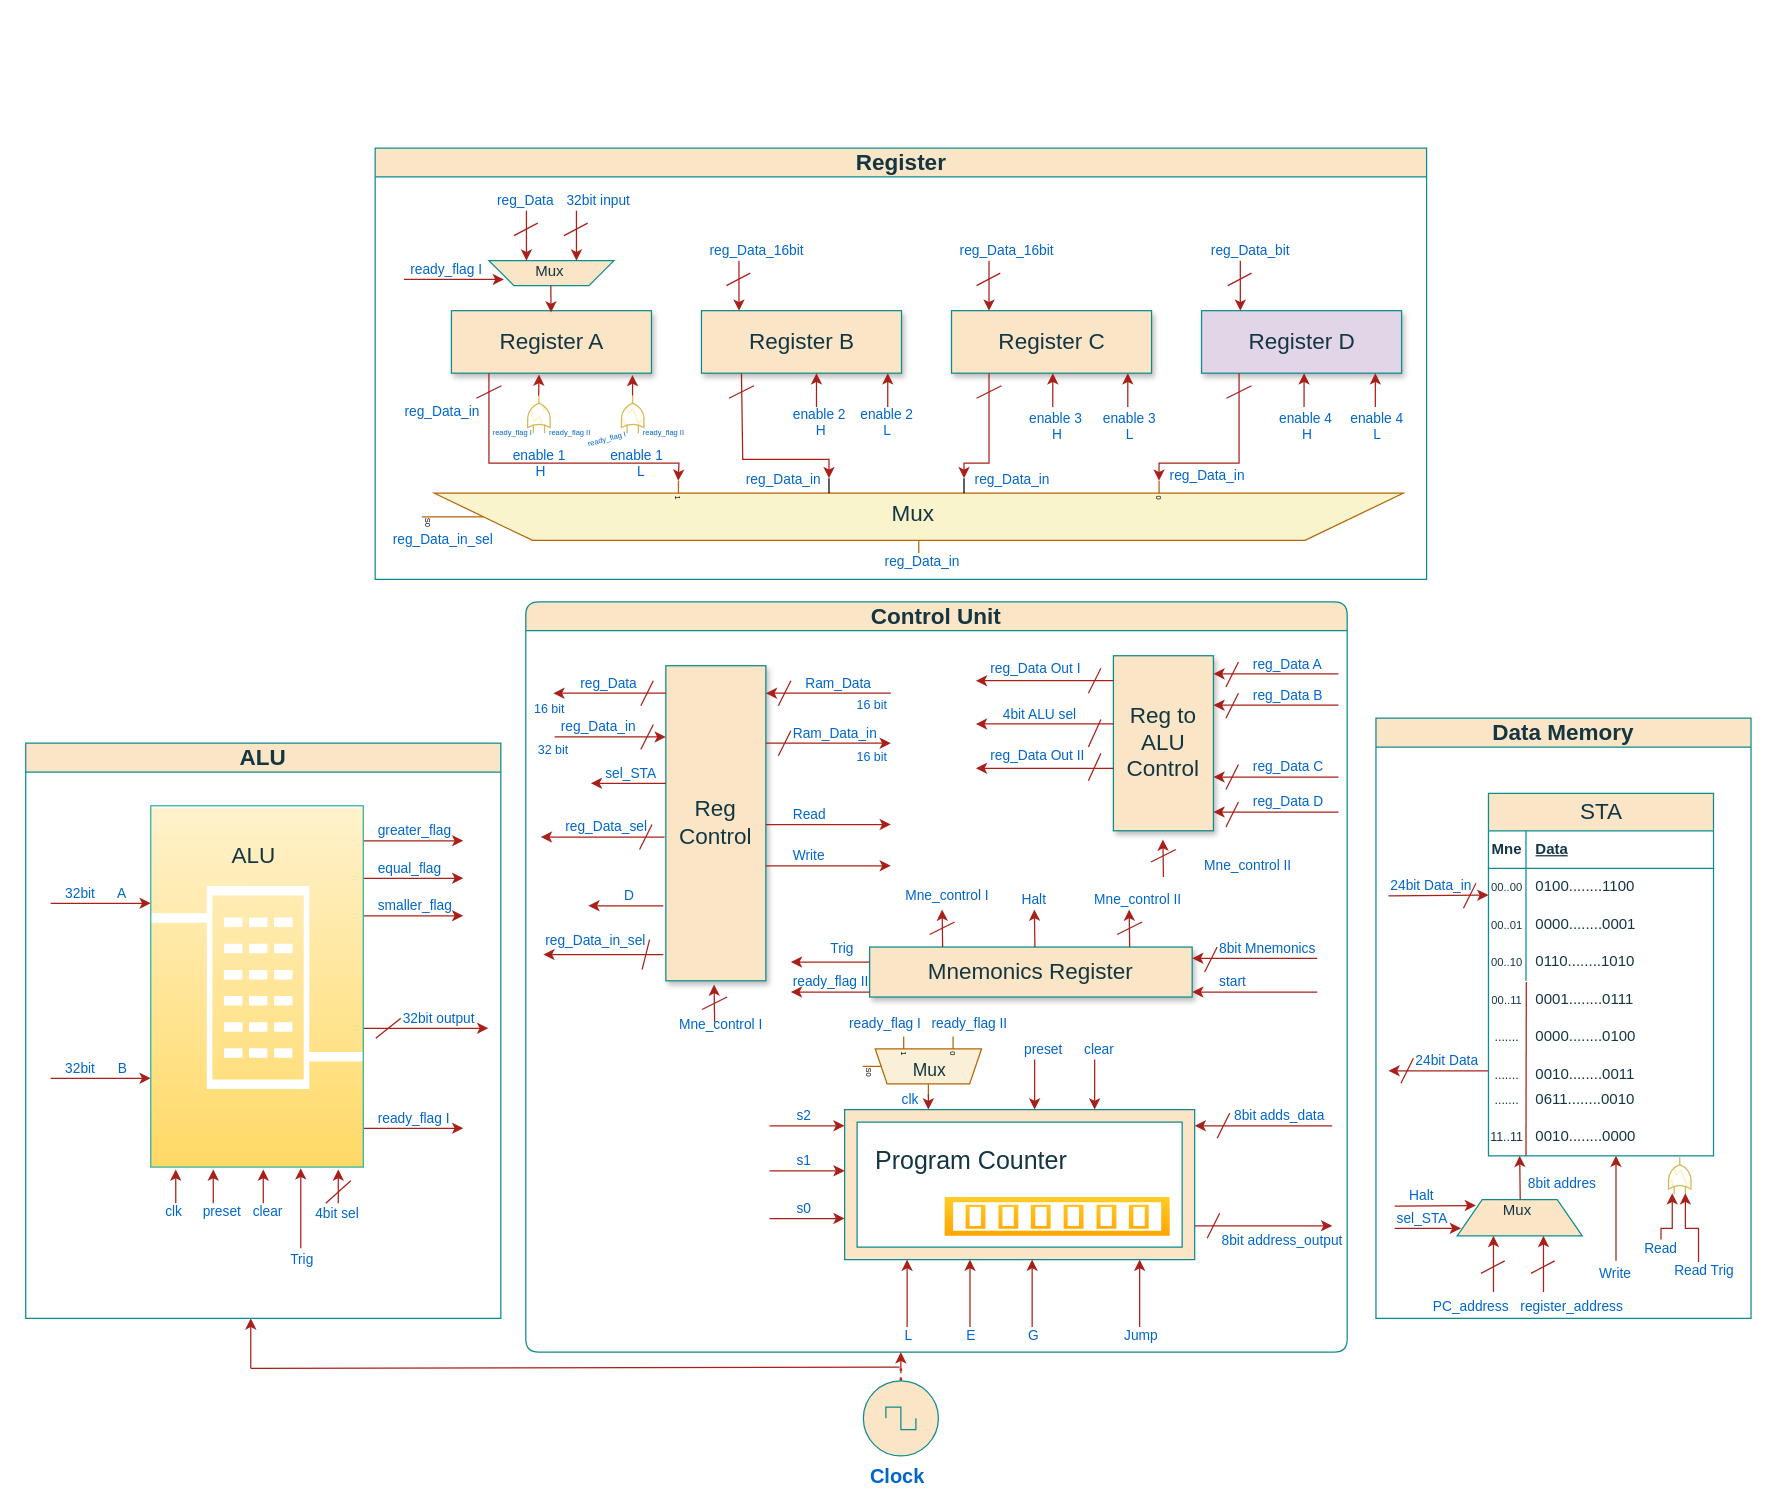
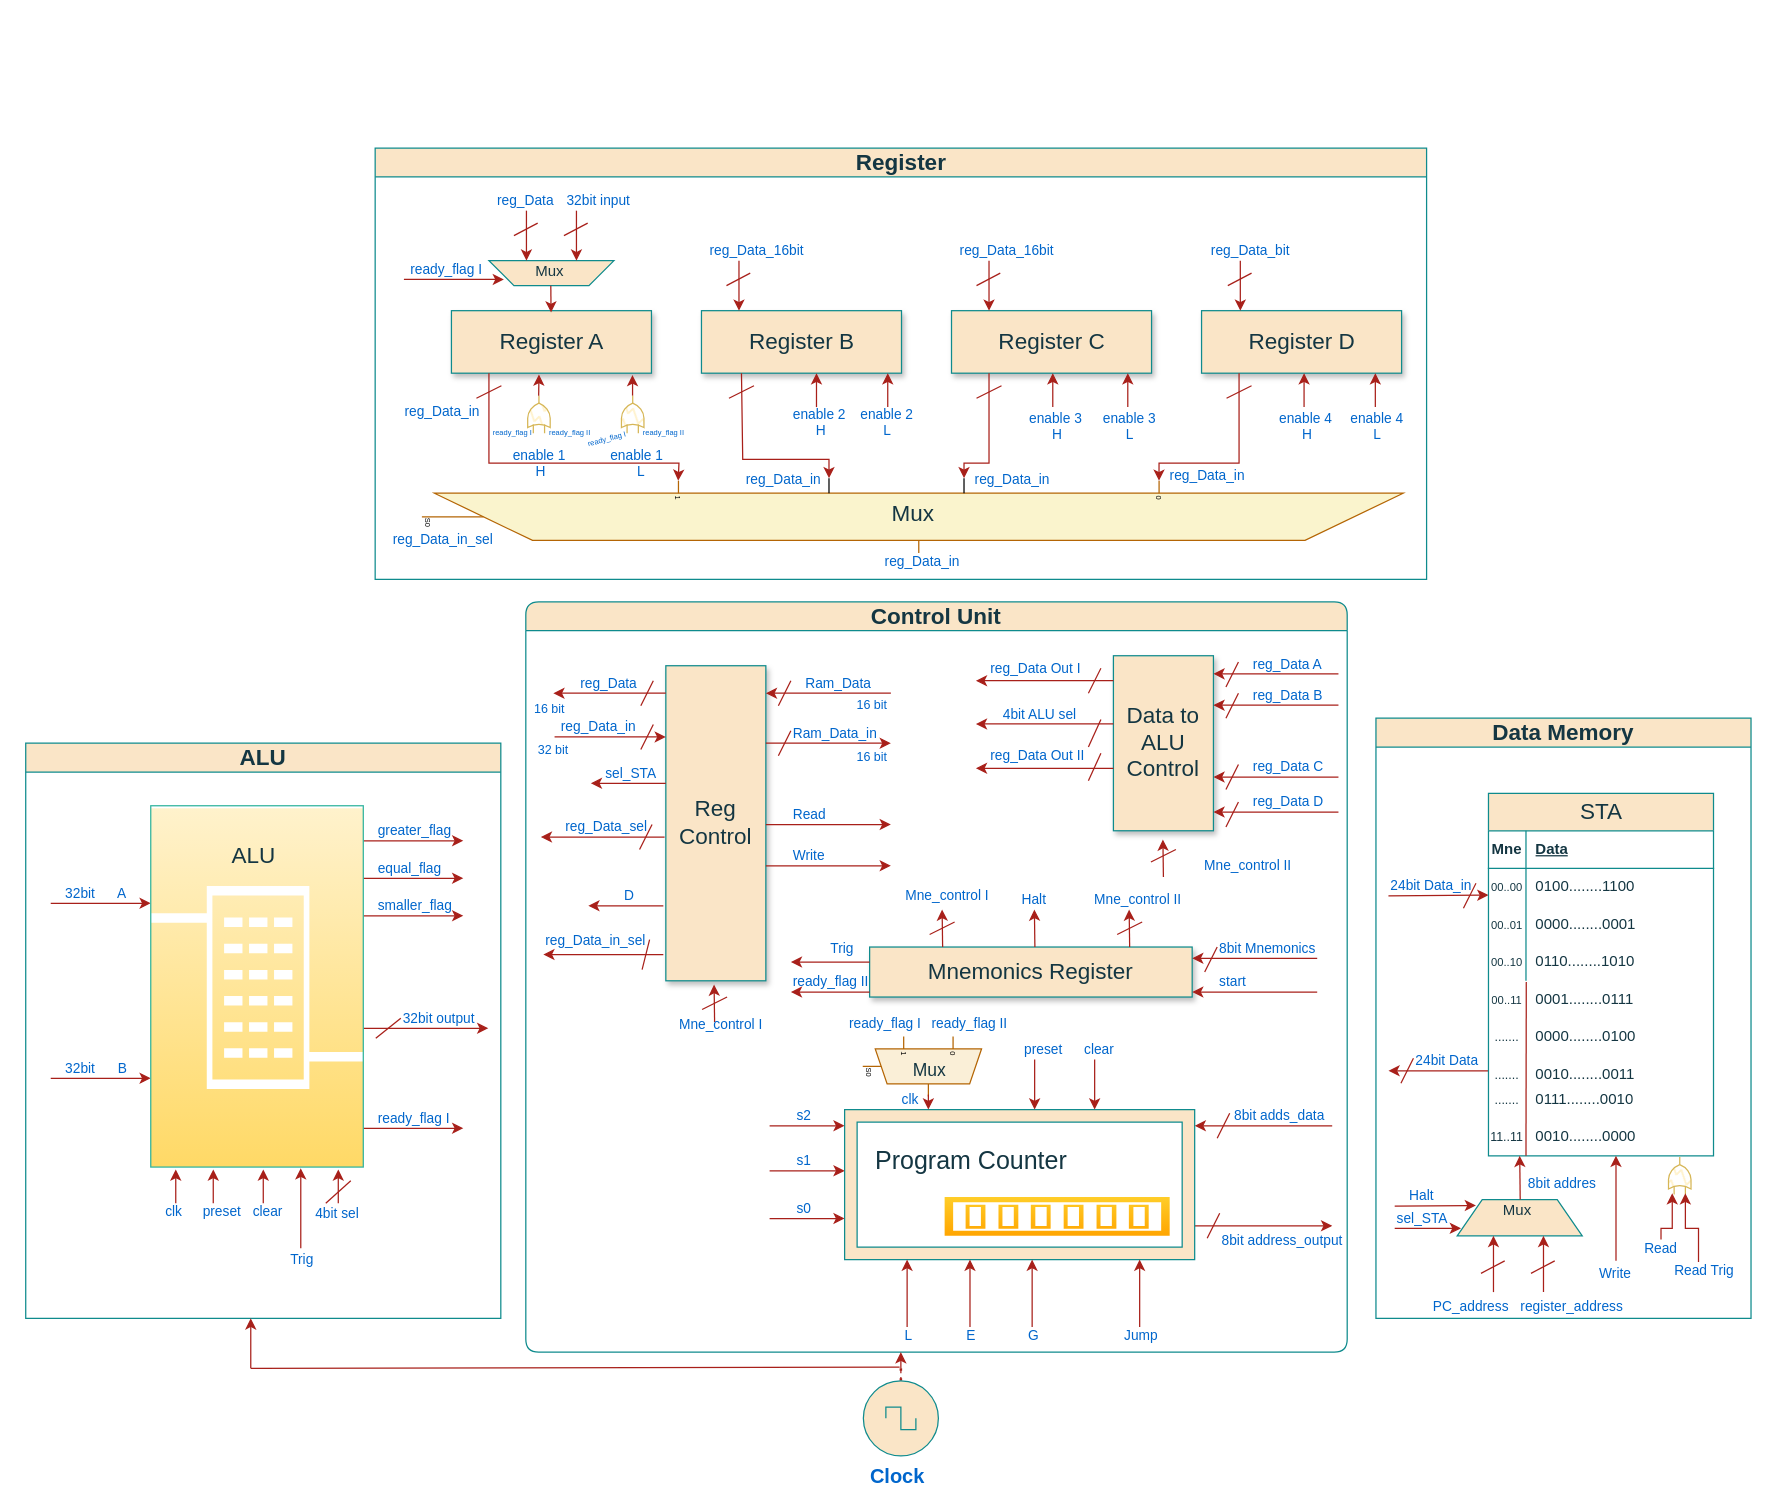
(1301, 342) -> (1301, 342)
(1163, 743) -> (1163, 743)
(1587, 1099) -> (1587, 1099)
